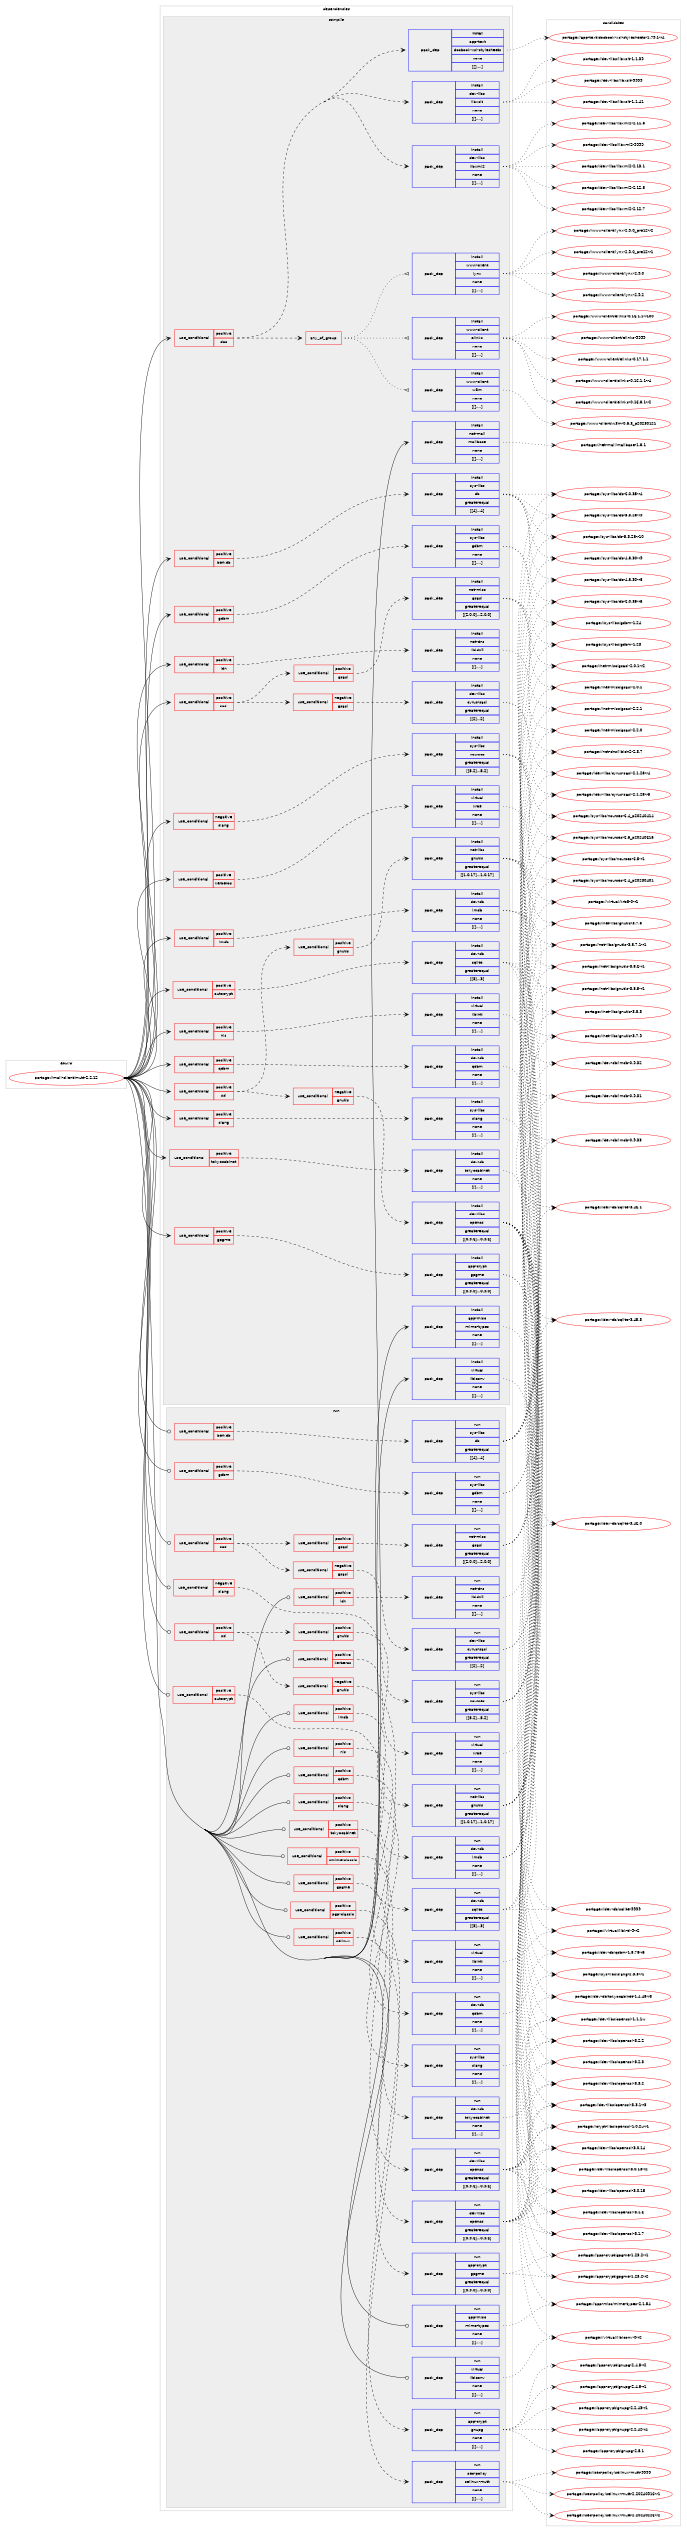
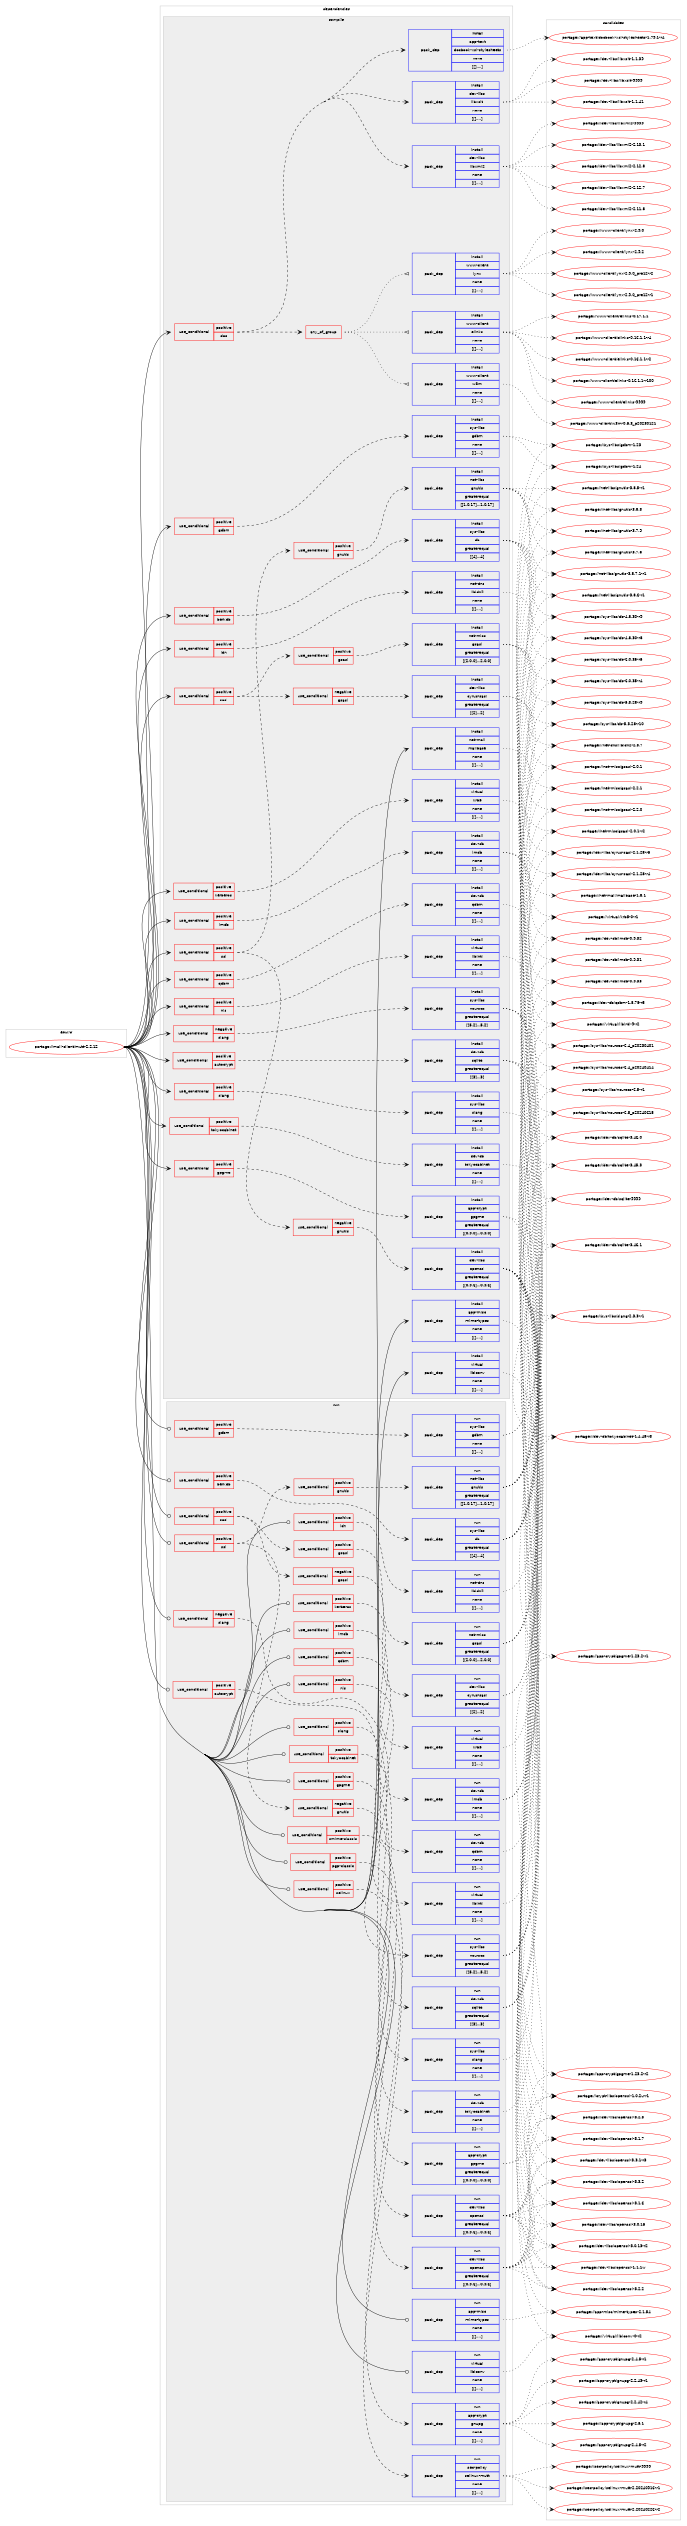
(613, 402) -> (613, 359)
(613, 2148) -> none
